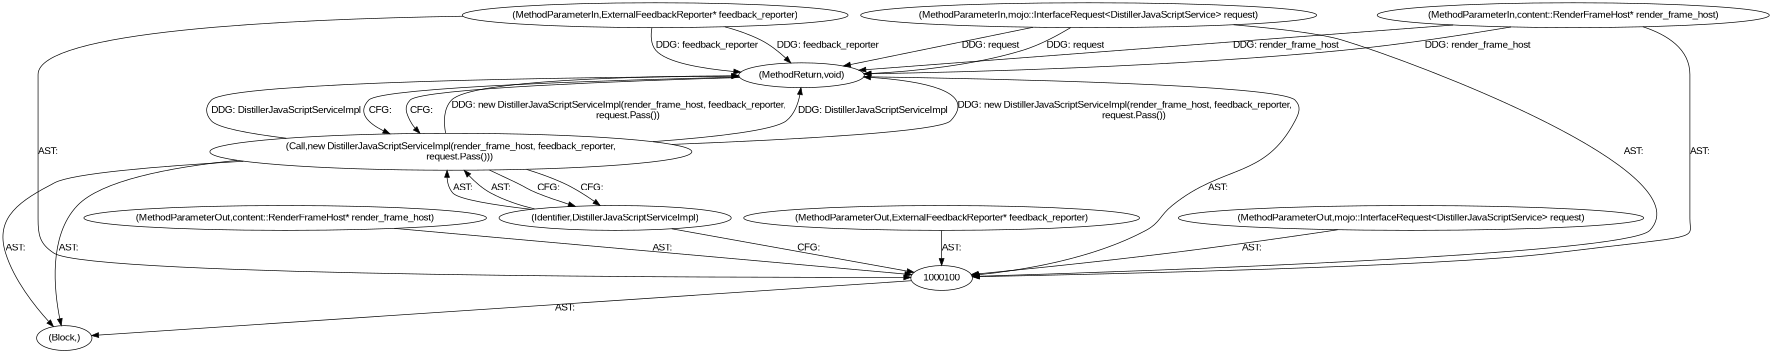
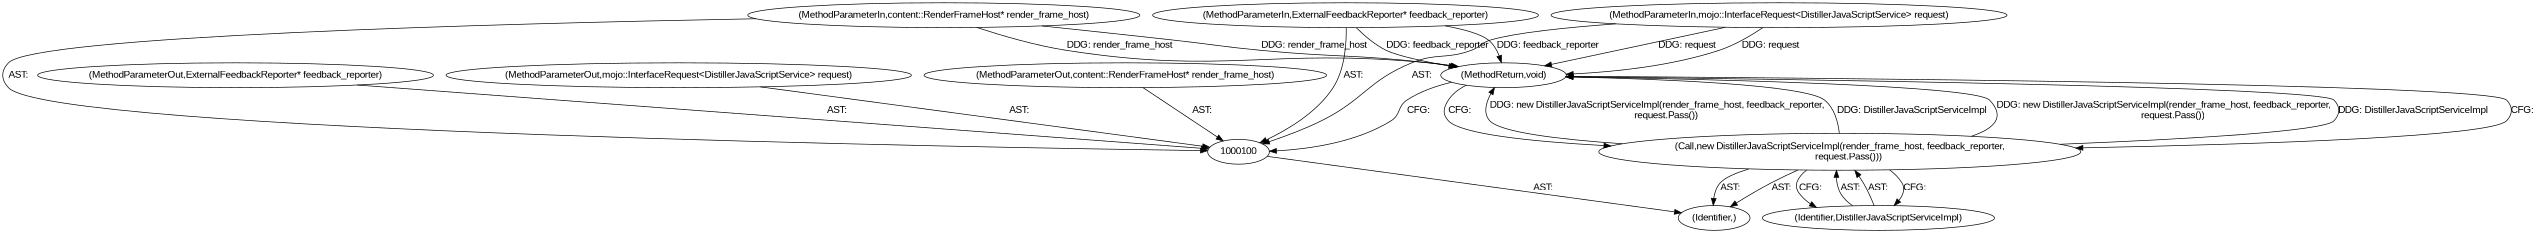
(1219, 188) -> (1420, 110)
(789, 250) -> none
(64, 338) -> (1714, 218)
